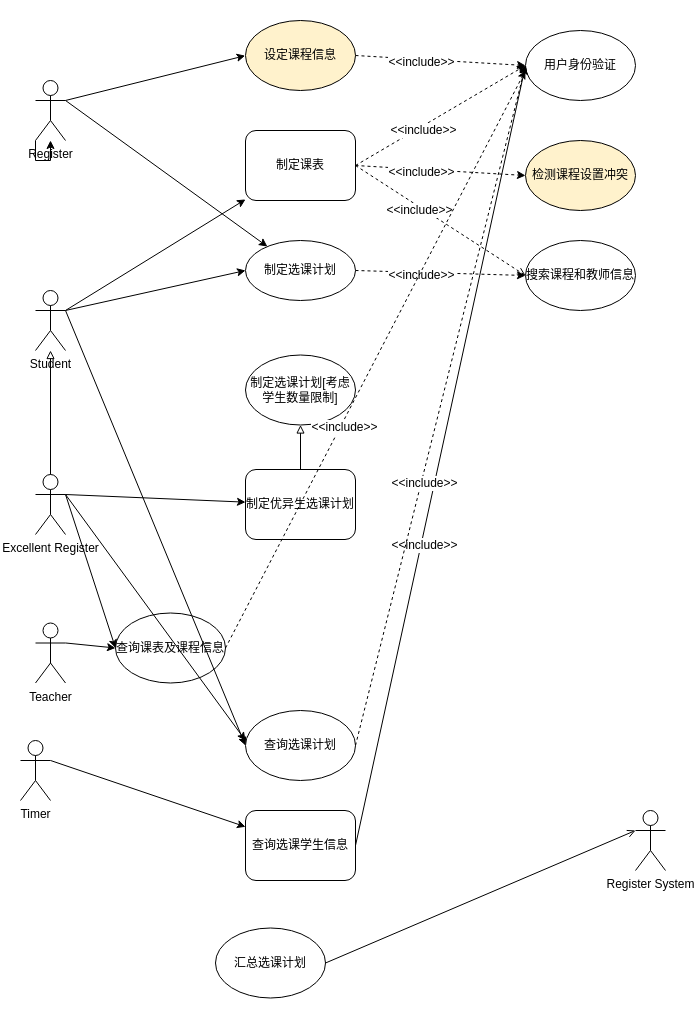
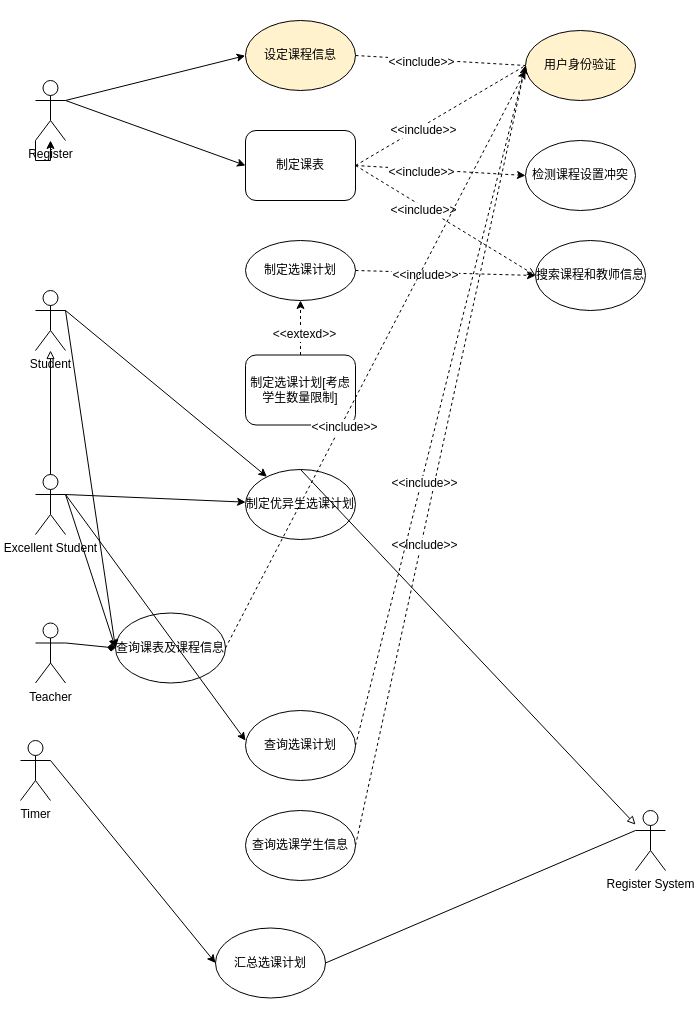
(517, 65) -> (518, 65)
(581, 66) -> (581, 66)
(518, 70) -> (520, 69)
(505, 148) -> (525, 69)
(165, 172) -> (153, 132)
(581, 176) -> (581, 176)
(155, 255) -> (83, 427)
(480, 276) -> (480, 276)
(581, 276) -> (591, 276)
(154, 291) -> none
none -> (301, 331)
(301, 390) -> (301, 390)
(301, 451) -> (465, 644)
(301, 505) -> (301, 505)
(153, 521) -> (165, 392)
(51, 549) -> (51, 549)
(107, 647) -> (106, 647)
(145, 793) -> (132, 860)
(630, 833) -> (630, 833)
(301, 846) -> (301, 846)
